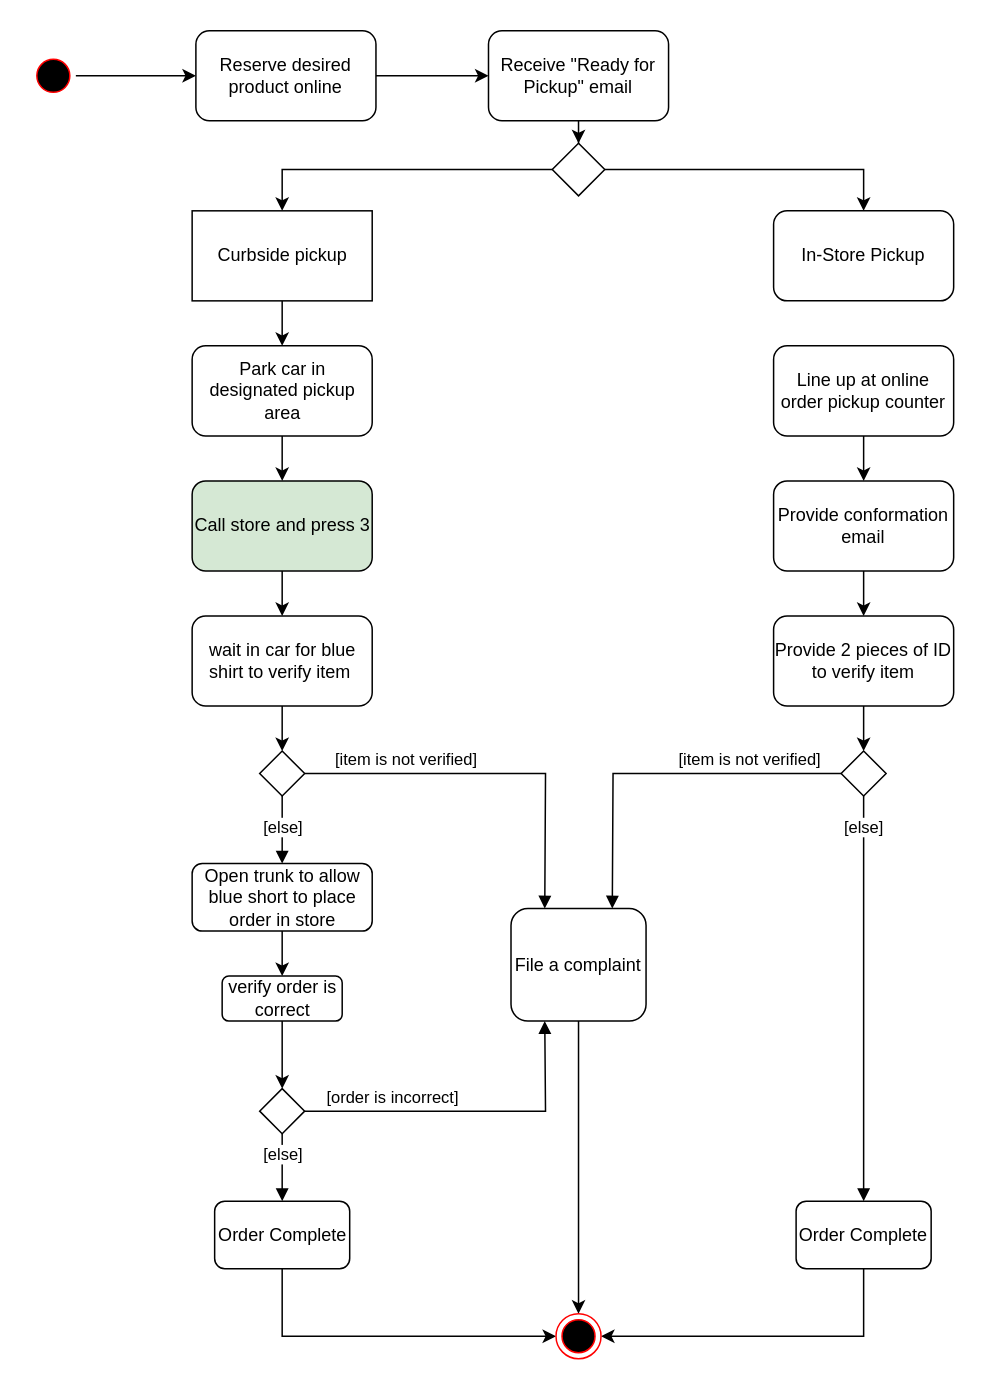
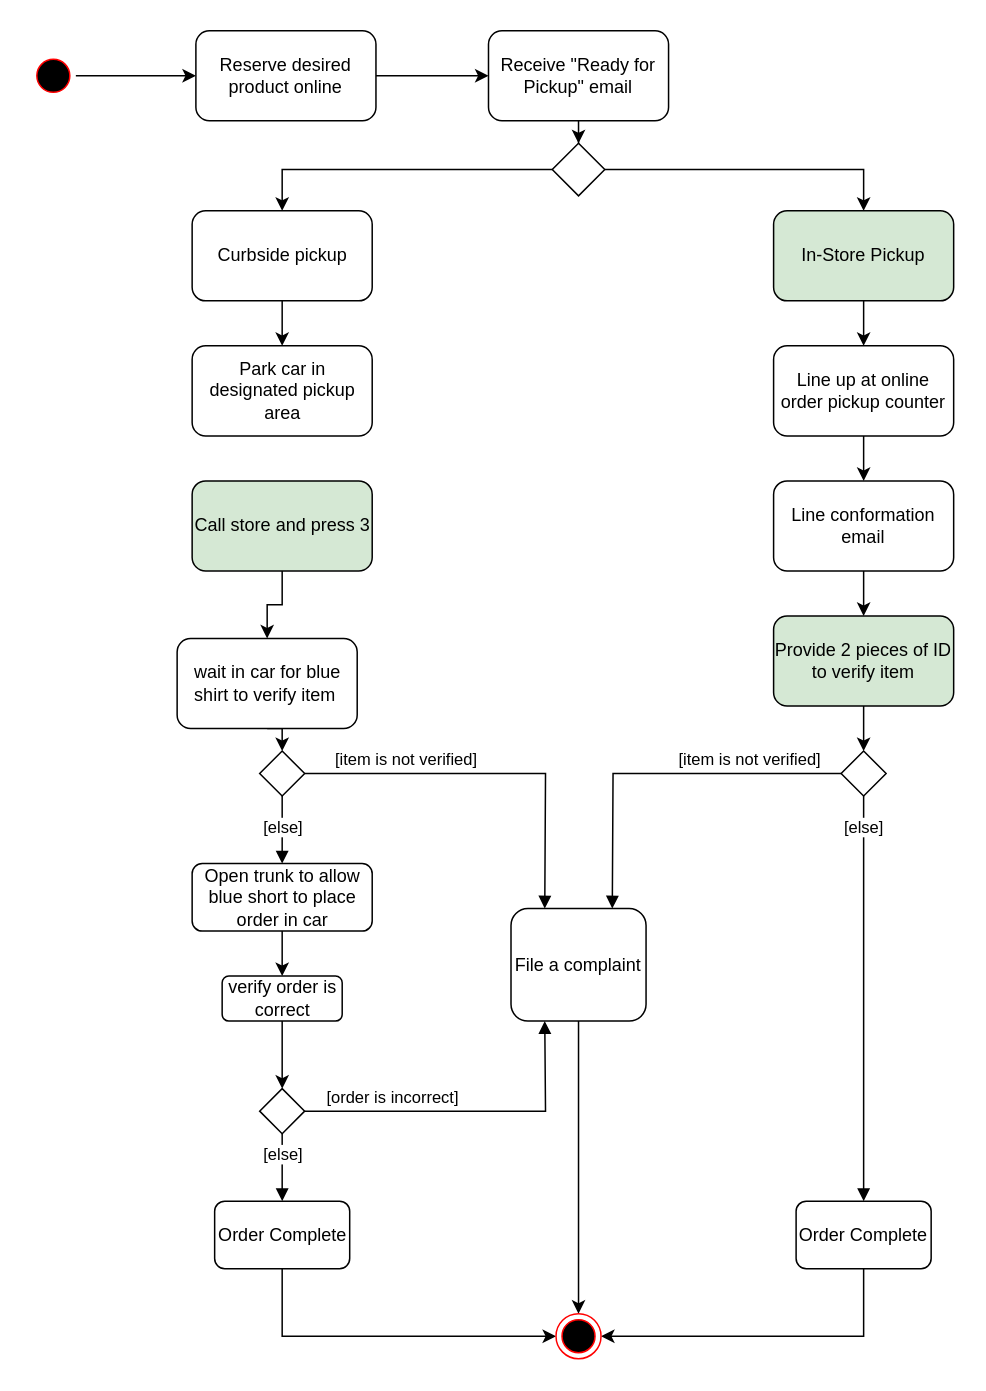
(282, 256) -> (282, 256)
(863, 256) -> (863, 256)
none -> (863, 318)
(282, 453) -> none
(863, 526) -> (863, 526)
(282, 661) -> (267, 683)
(863, 661) -> (863, 661)
(283, 898) -> (283, 898)
